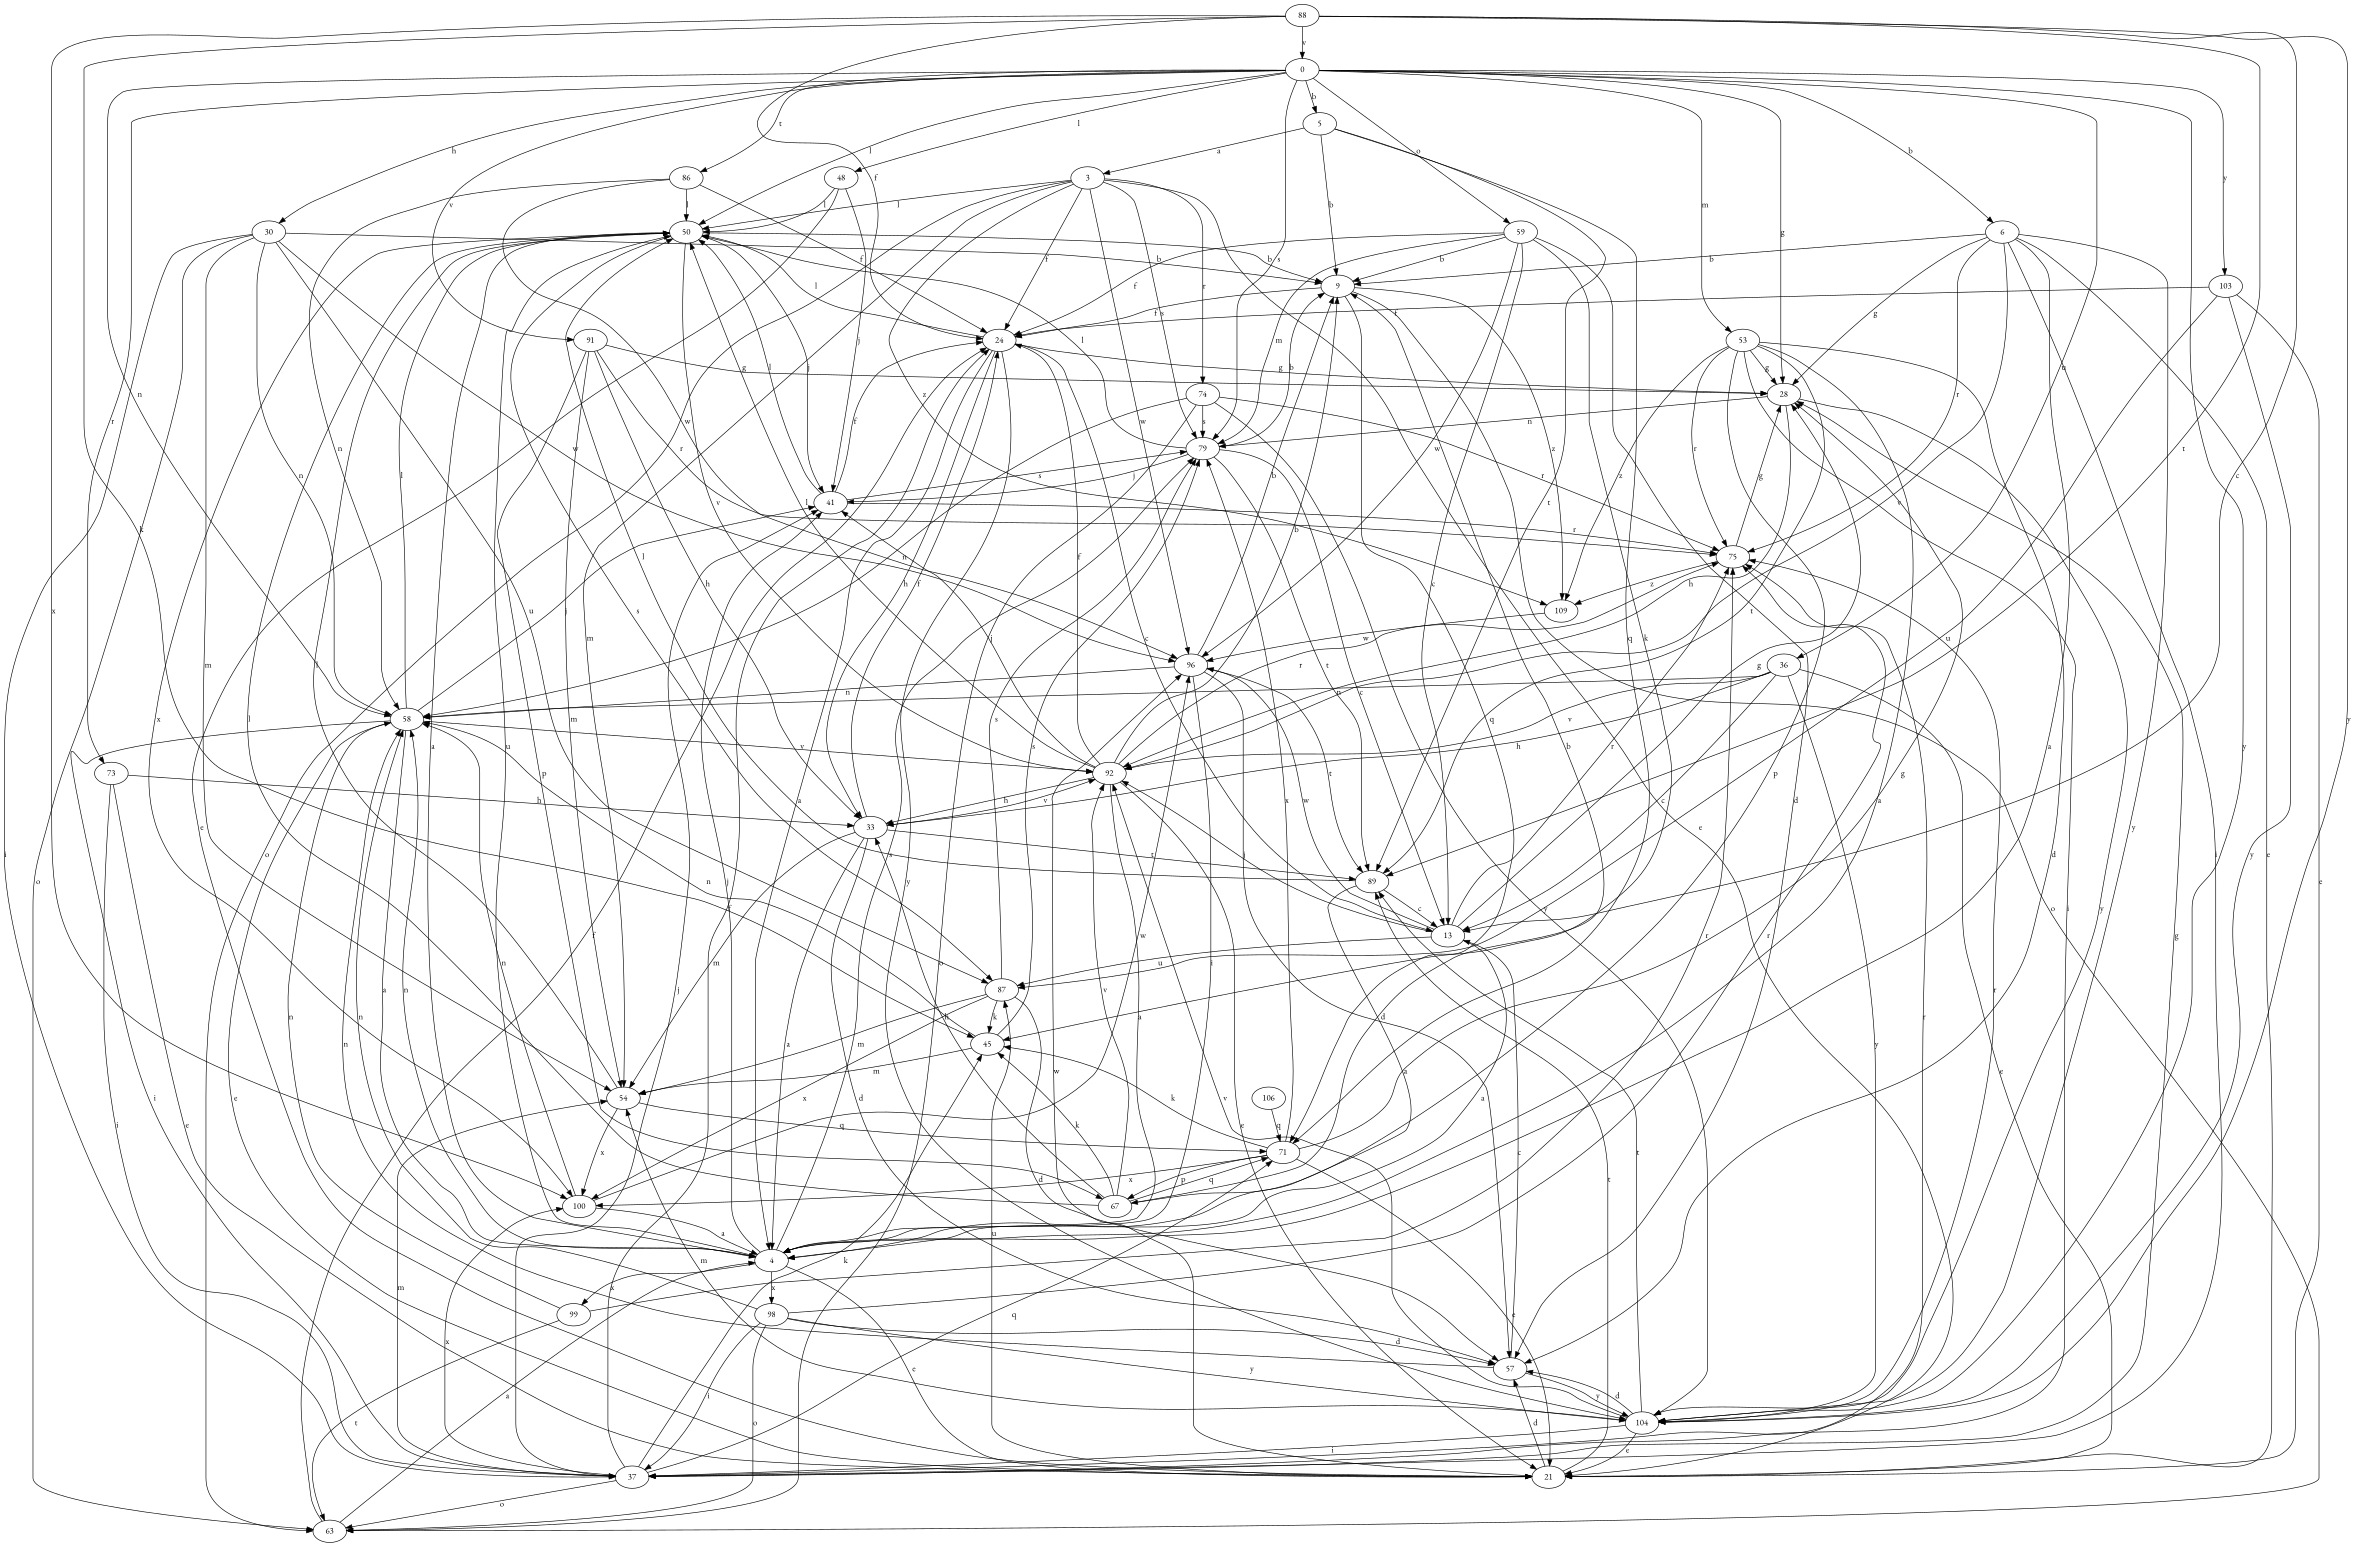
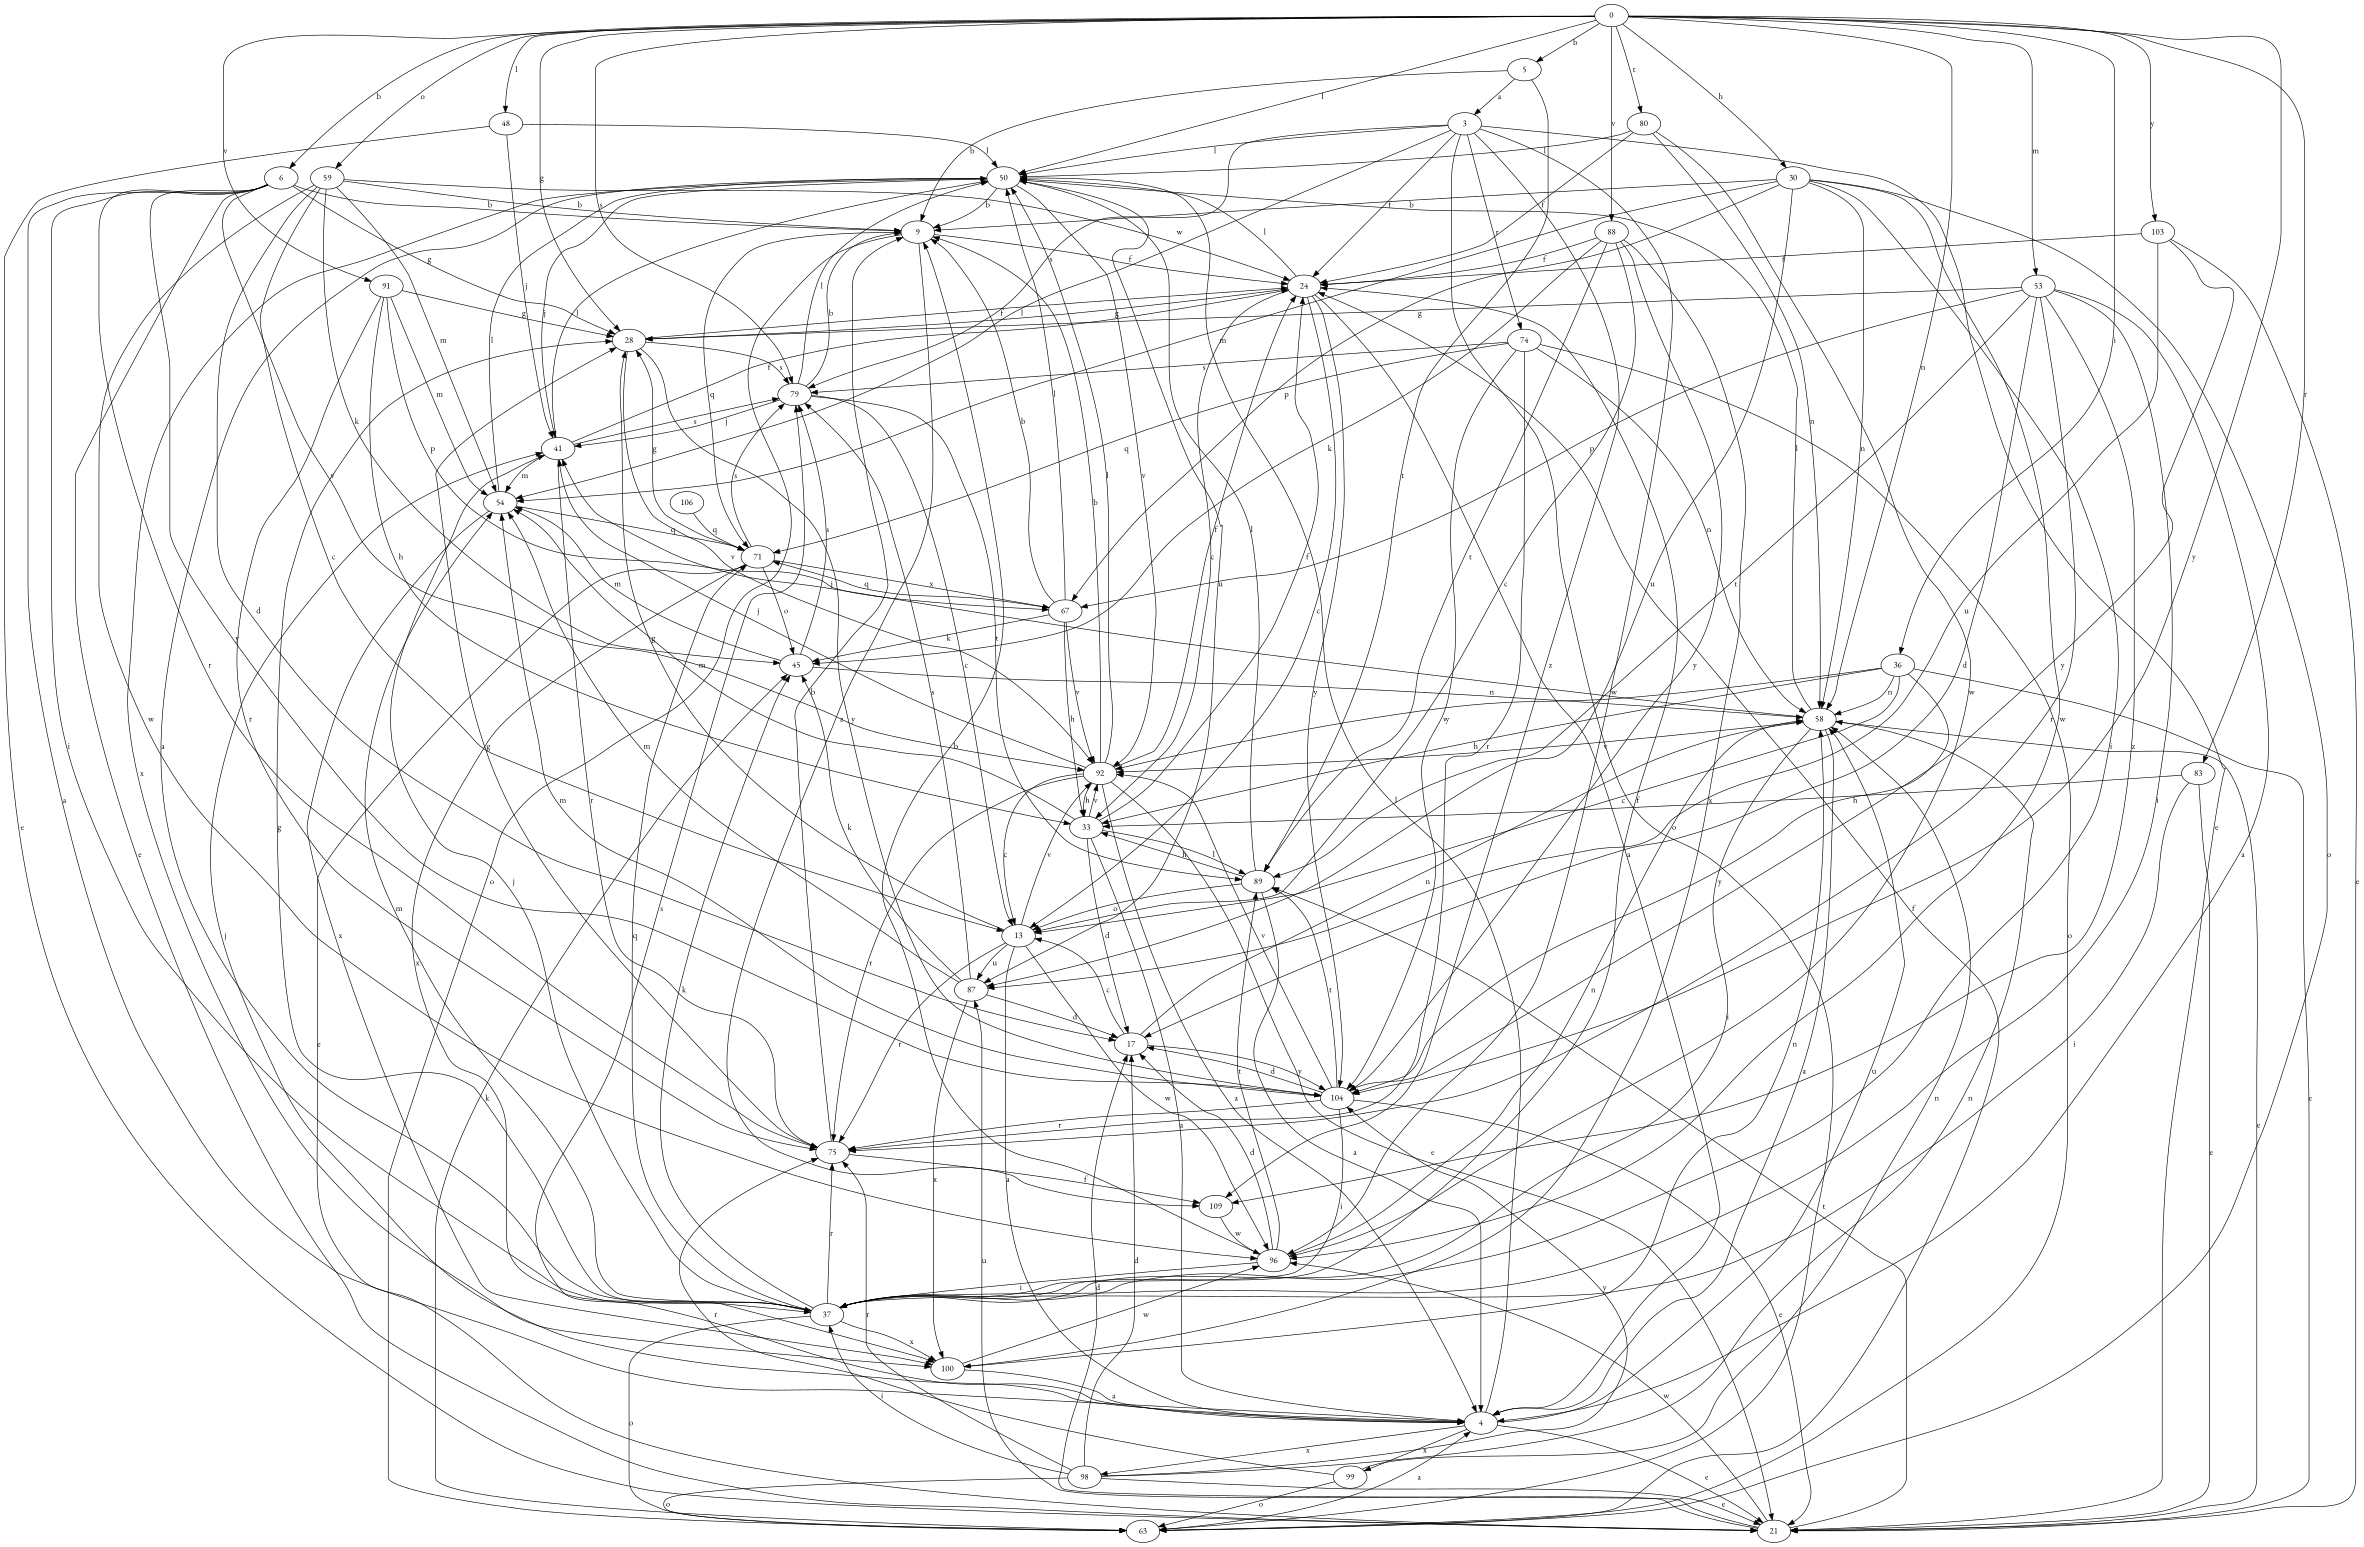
(1302, 40) -> (1612, 121)
(686, 178) -> (1644, 124)
(1322, 272) -> (430, 327)
(1135, 286) -> (1180, 232)
none -> (963, 312)
none -> (1367, 328)
(2064, 367) -> (2115, 340)
(1530, 422) -> (781, 367)
none -> (524, 468)
(906, 584) -> (1213, 557)
(1652, 584) -> (1085, 1179)
(1691, 584) -> (733, 557)
(638, 611) -> (1221, 584)
(590, 638) -> (1022, 313)
none -> (823, 672)
(1640, 722) -> (1140, 432)
(508, 746) -> (1396, 800)
(111, 773) -> (2198, 773)
(430, 776) -> (175, 632)
(1287, 800) -> (736, 476)
none -> (1009, 823)
(1153, 855) -> (1214, 855)
(1244, 855) -> (1049, 855)
none -> (1175, 856)
(1420, 909) -> (1115, 909)
(406, 990) -> (1874, 1071)
(1173, 1098) -> (786, 611)
(1189, 1134) -> (1051, 1281)
(1183, 1179) -> (932, 584)
(1510, 1369) -> (1131, 1044)
none -> (436, 1412)
(356, 1423) -> (1261, 1504)
none -> (1430, 1489)
